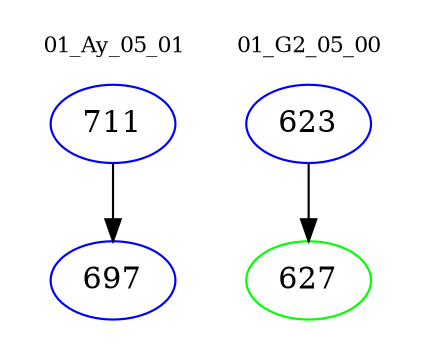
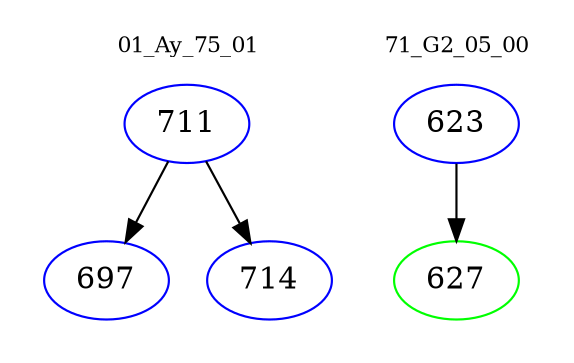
(114, 47) -> (188, 47)
(310, 47) -> (458, 47)
none -> (270, 280)
